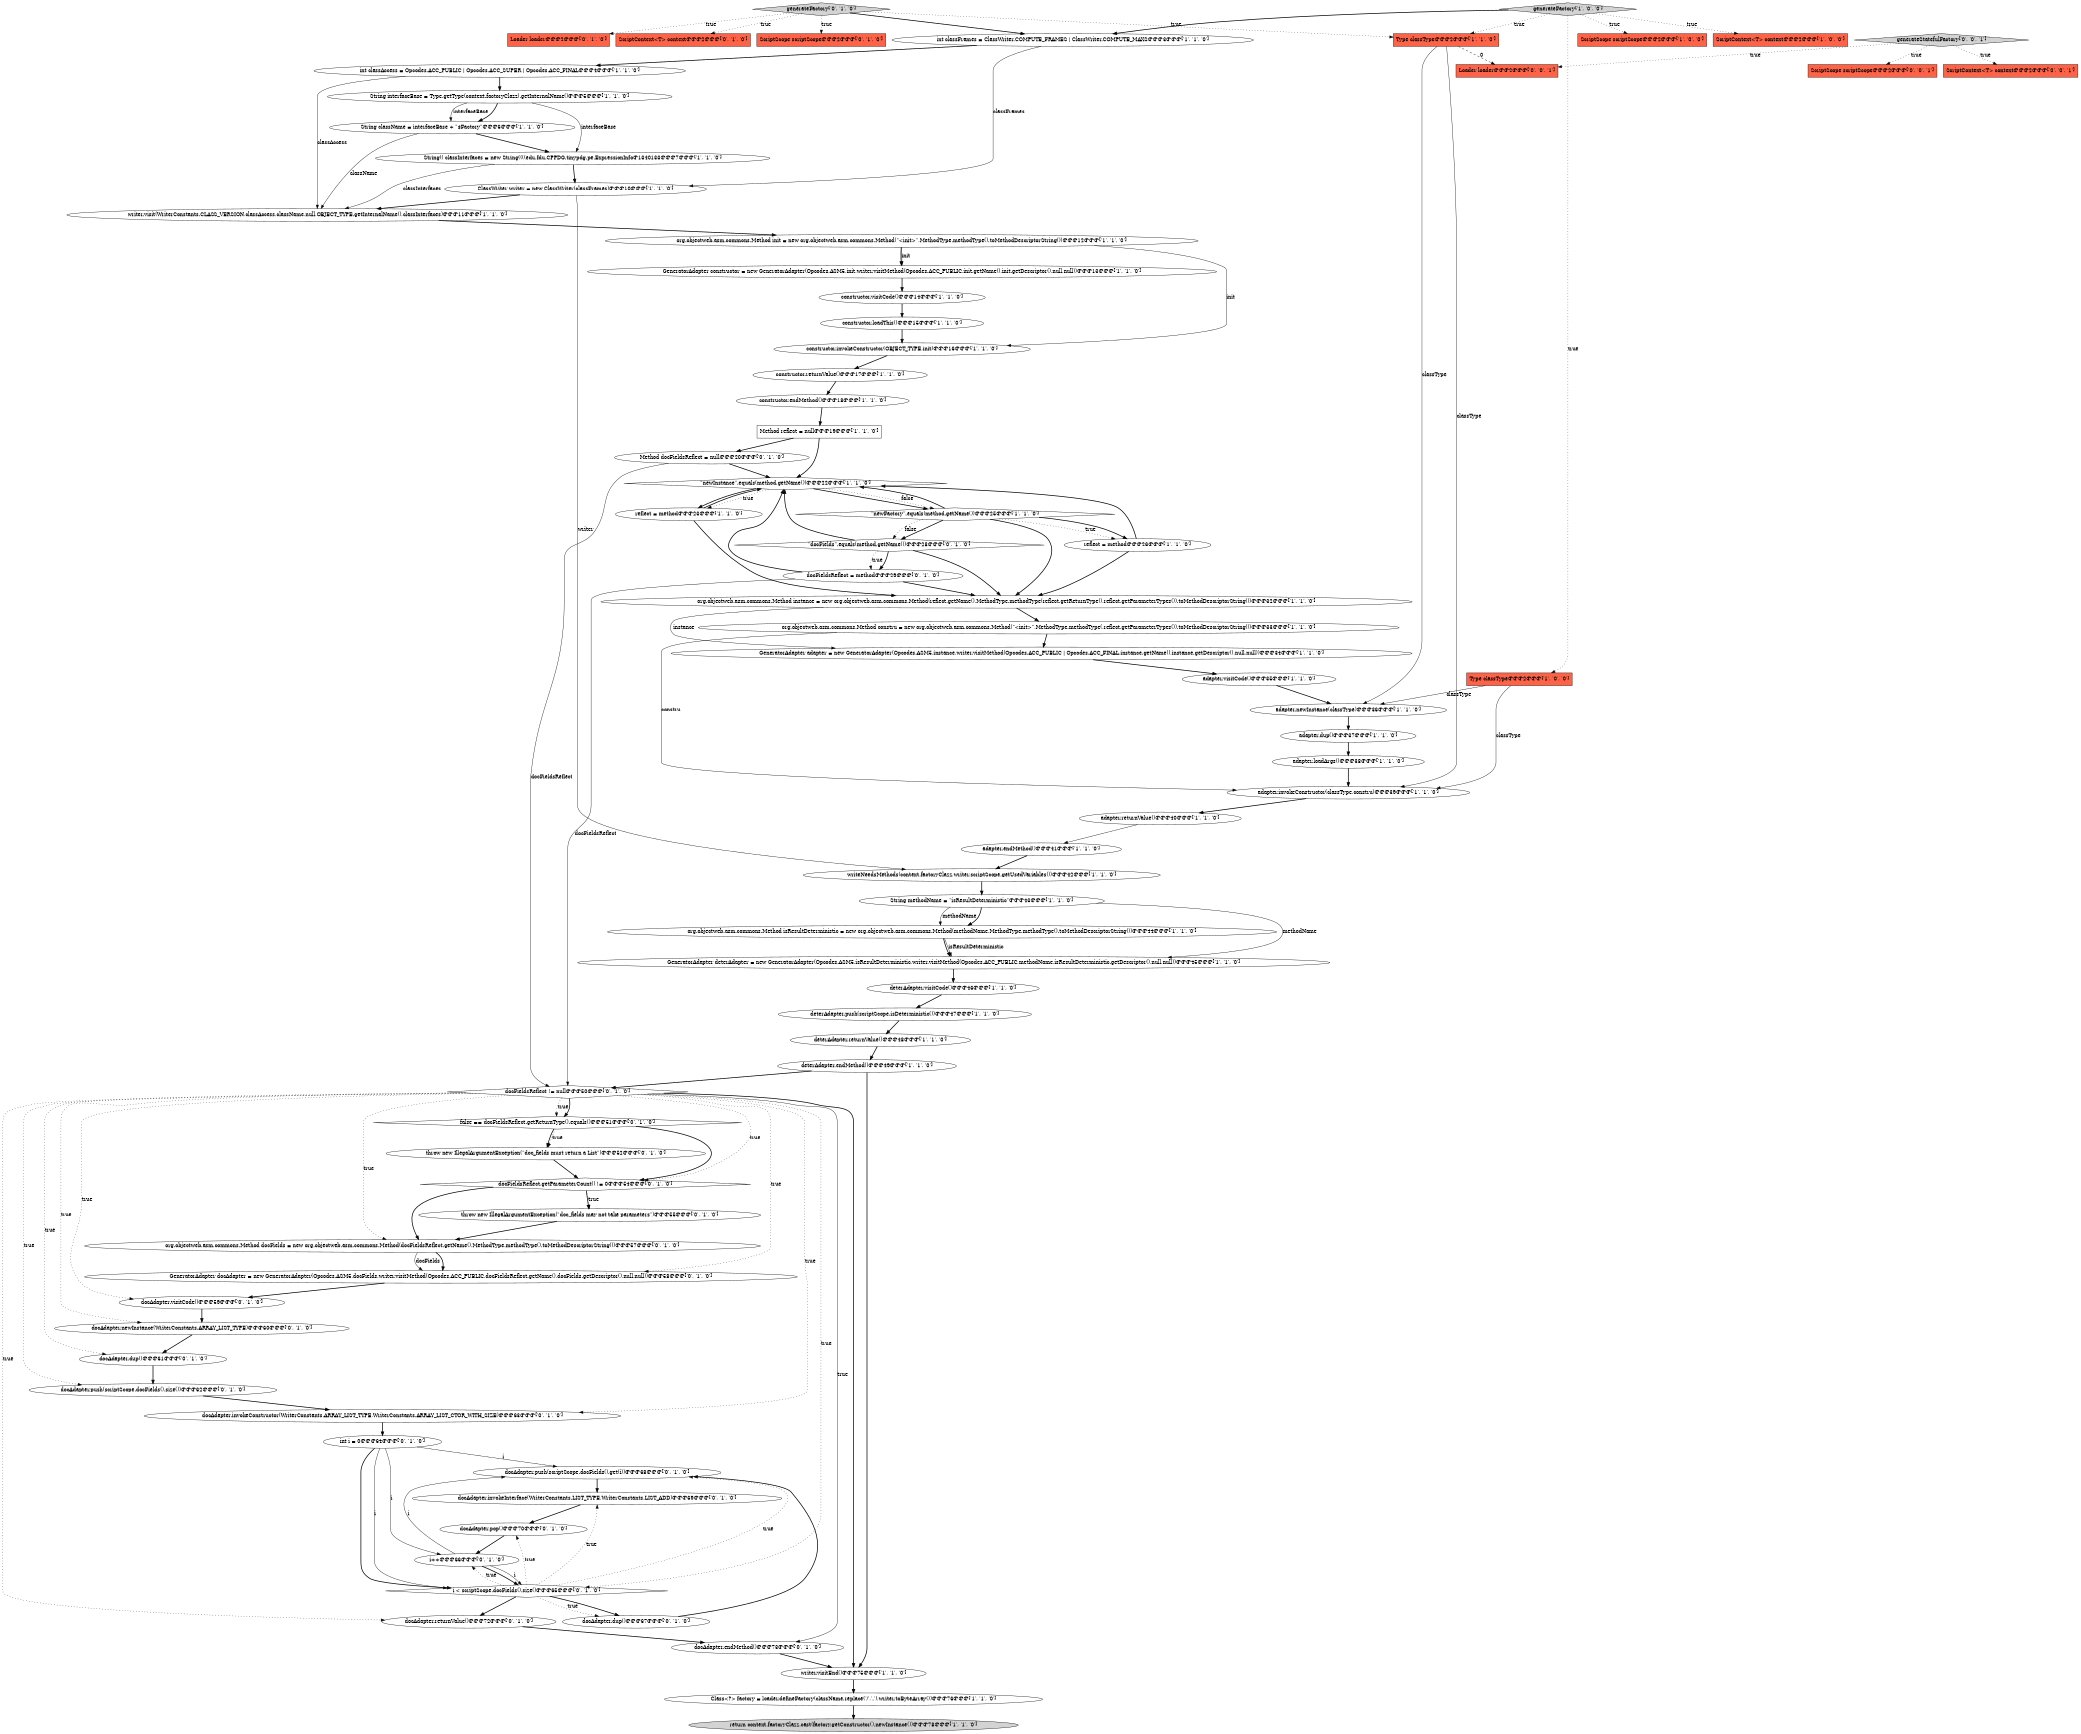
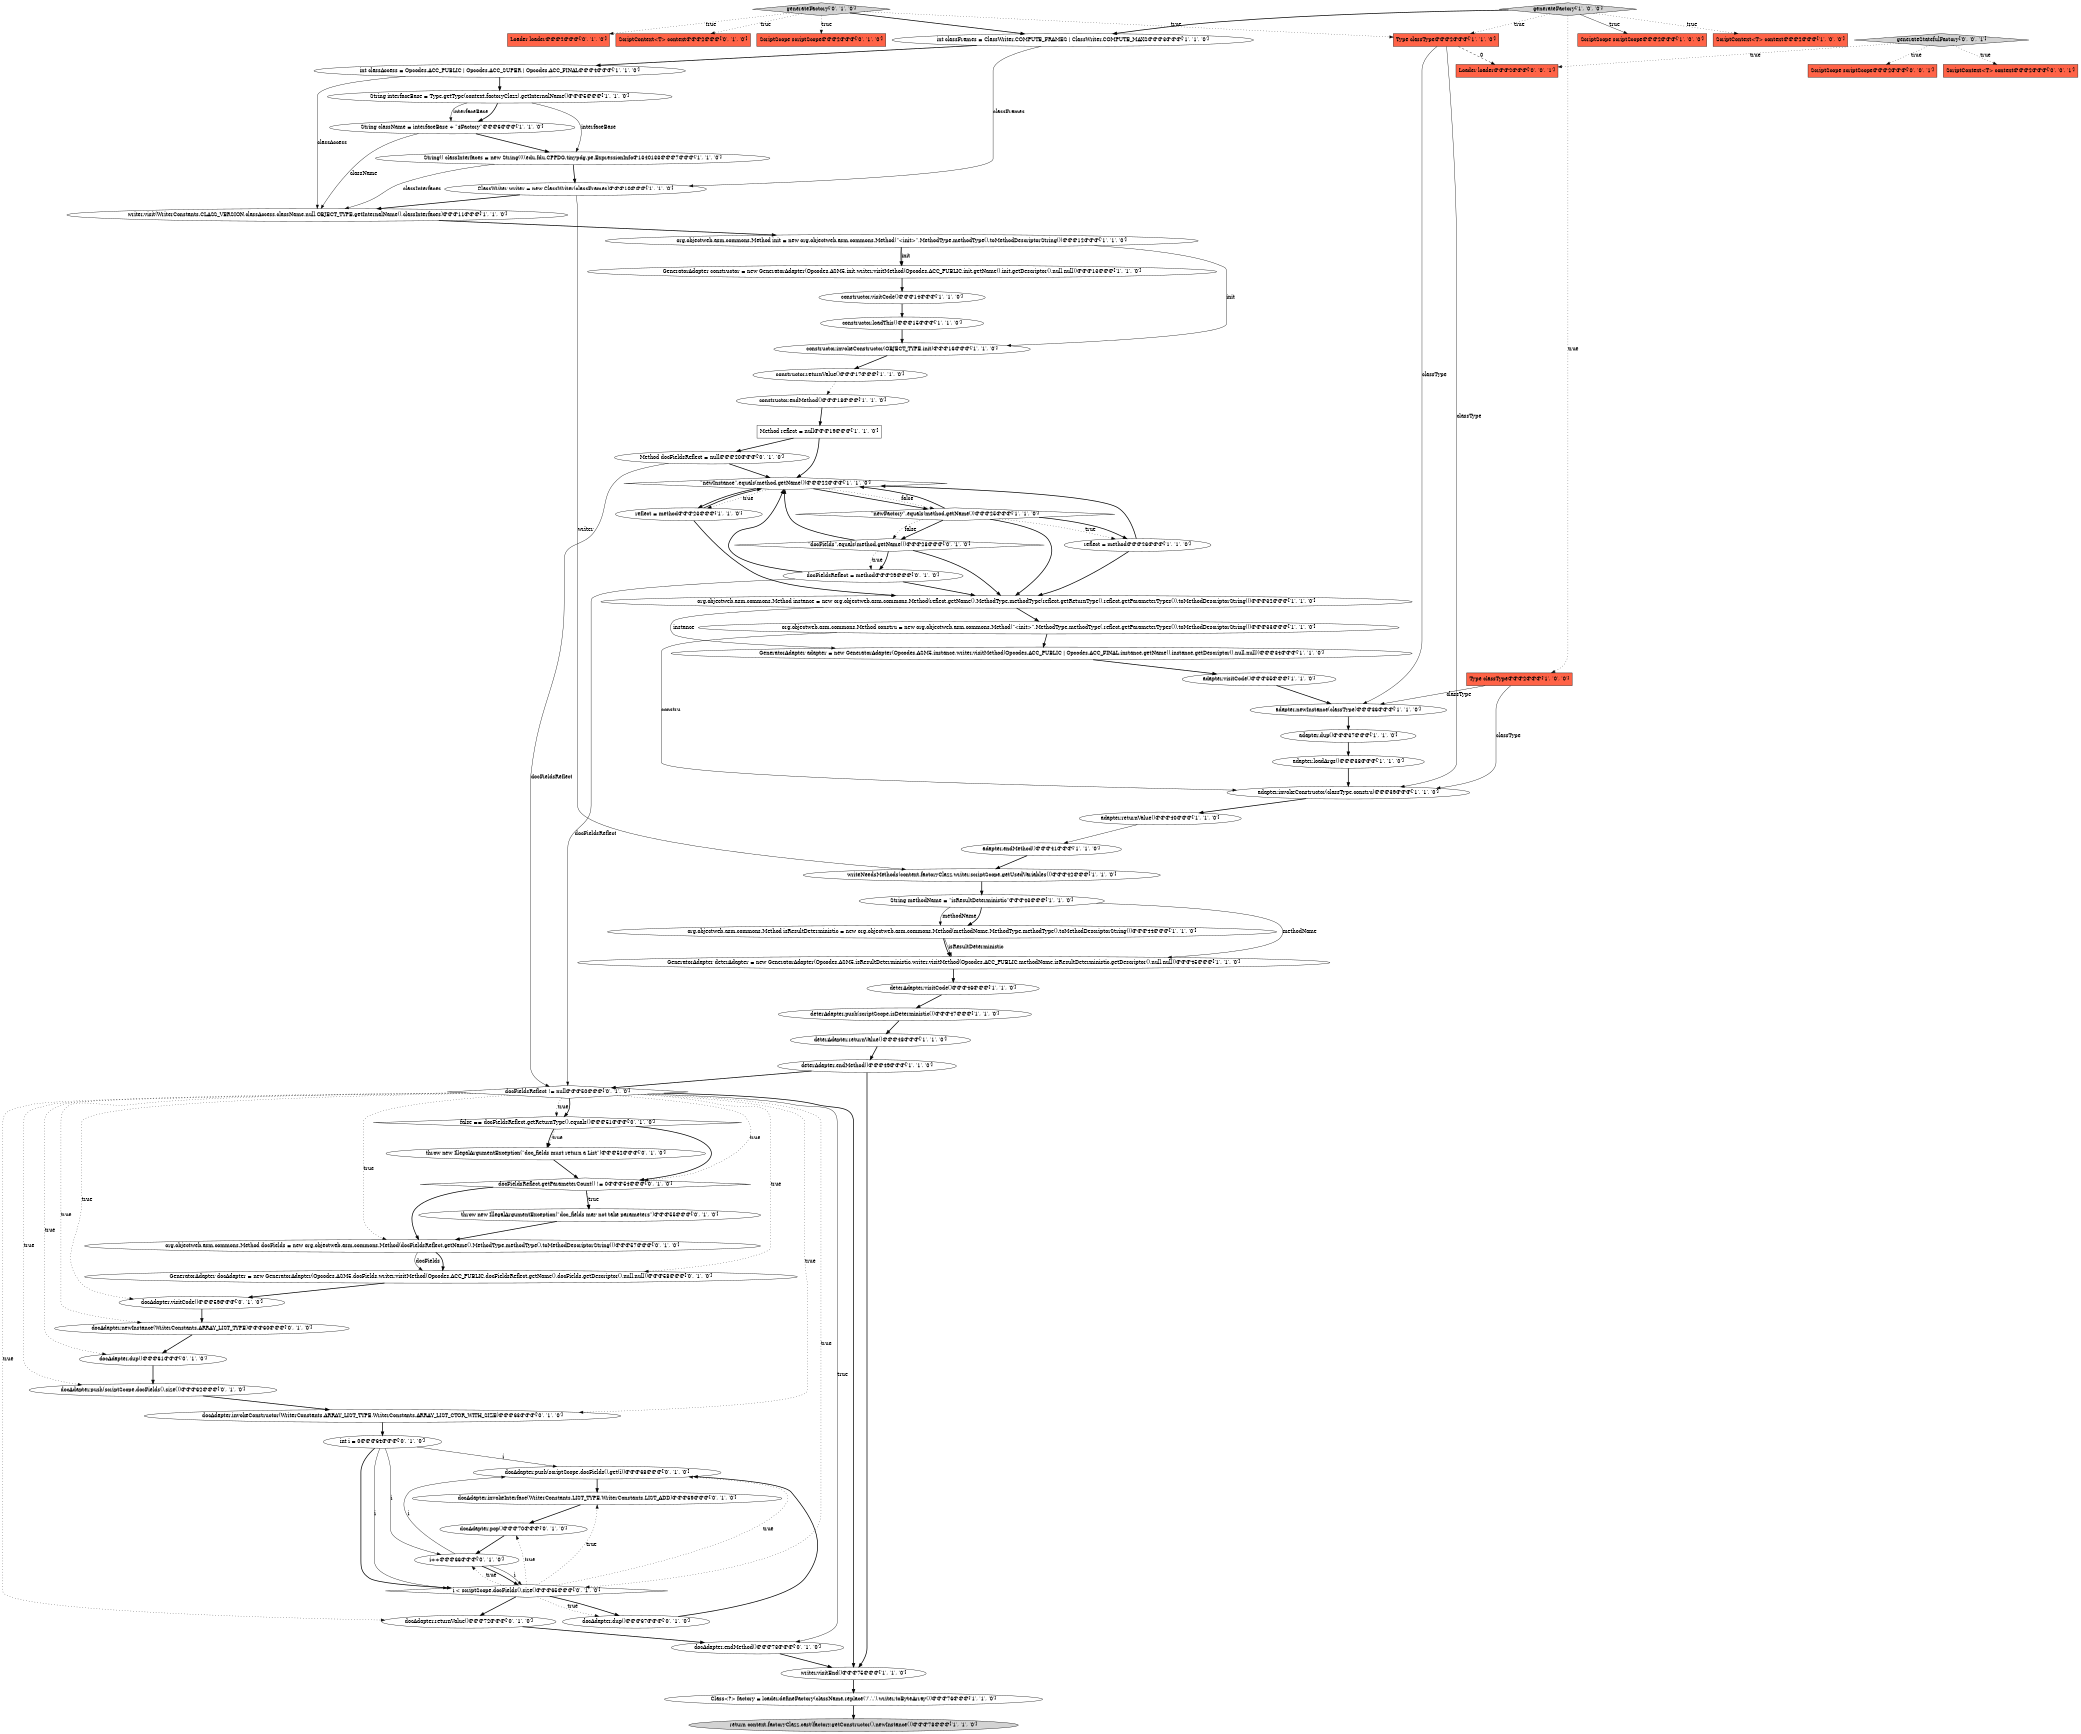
(1602, 23) -> (1602, 23)
(832, 387) -> (832, 387)
